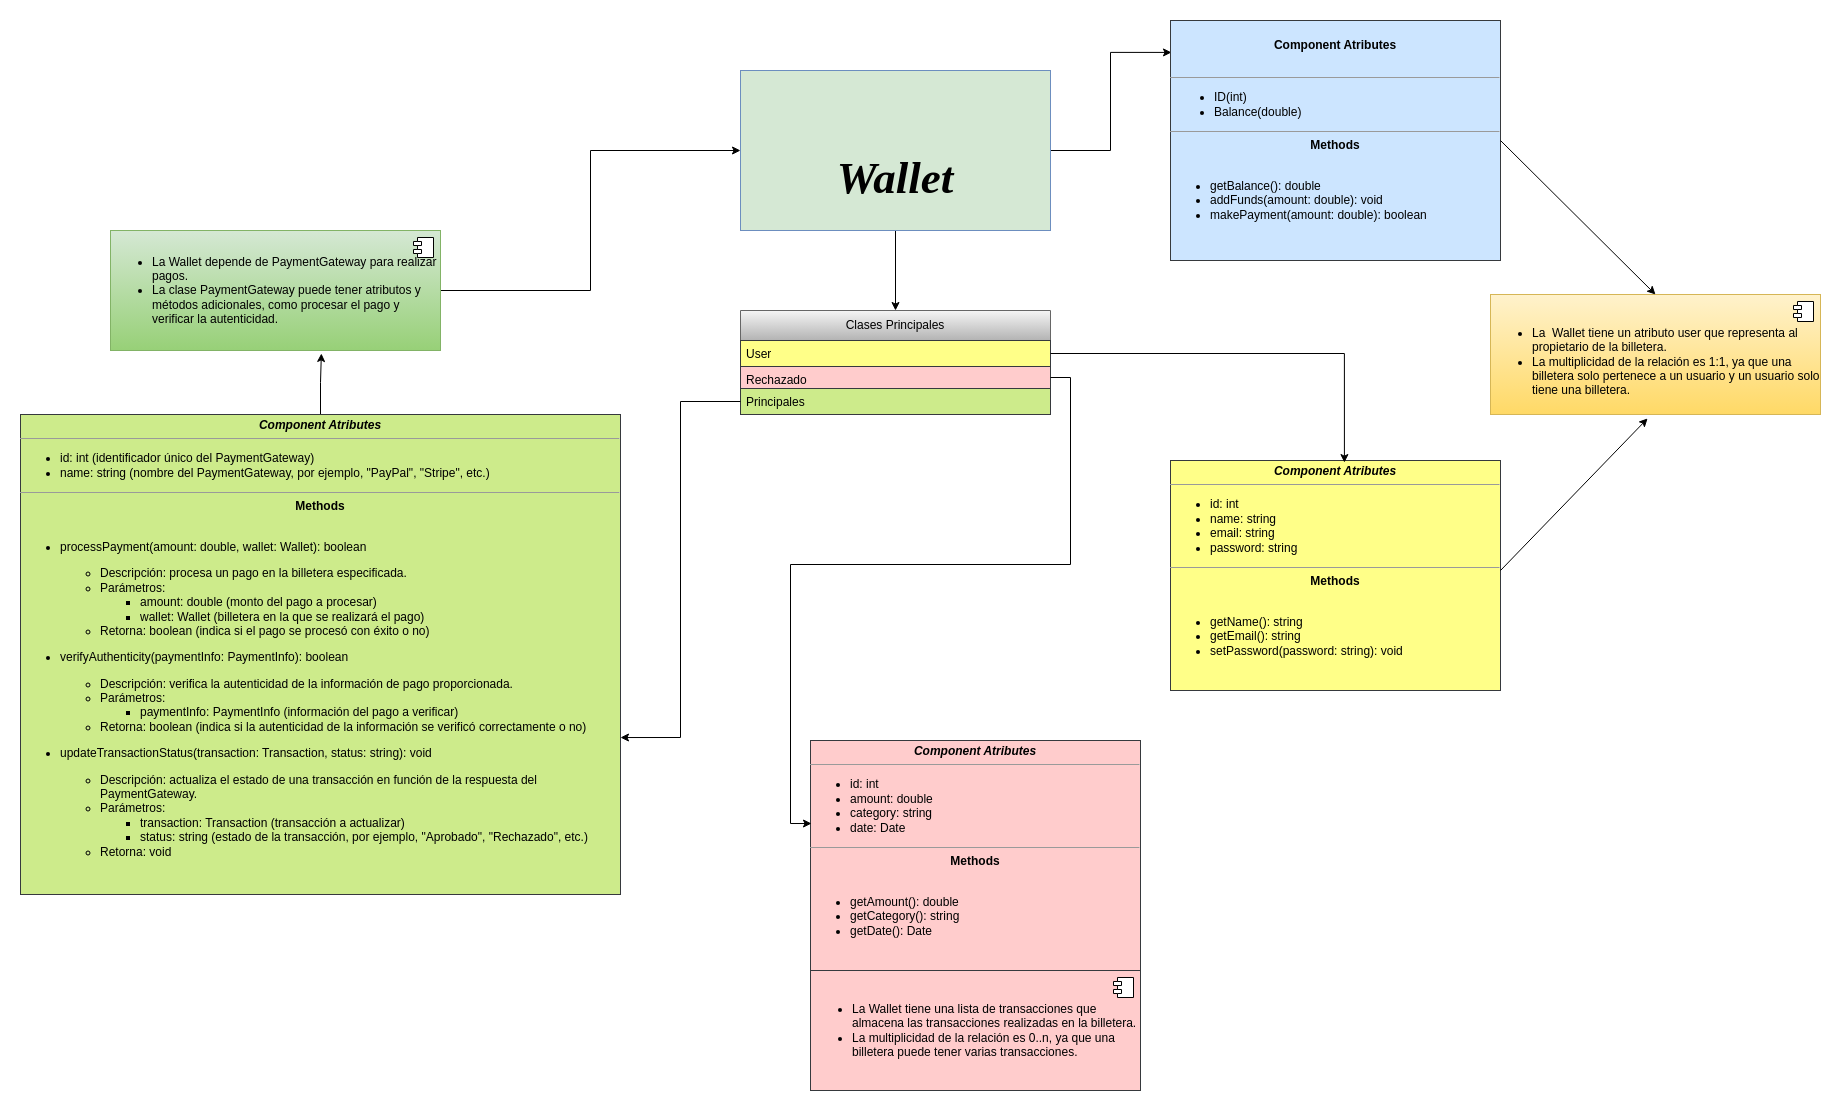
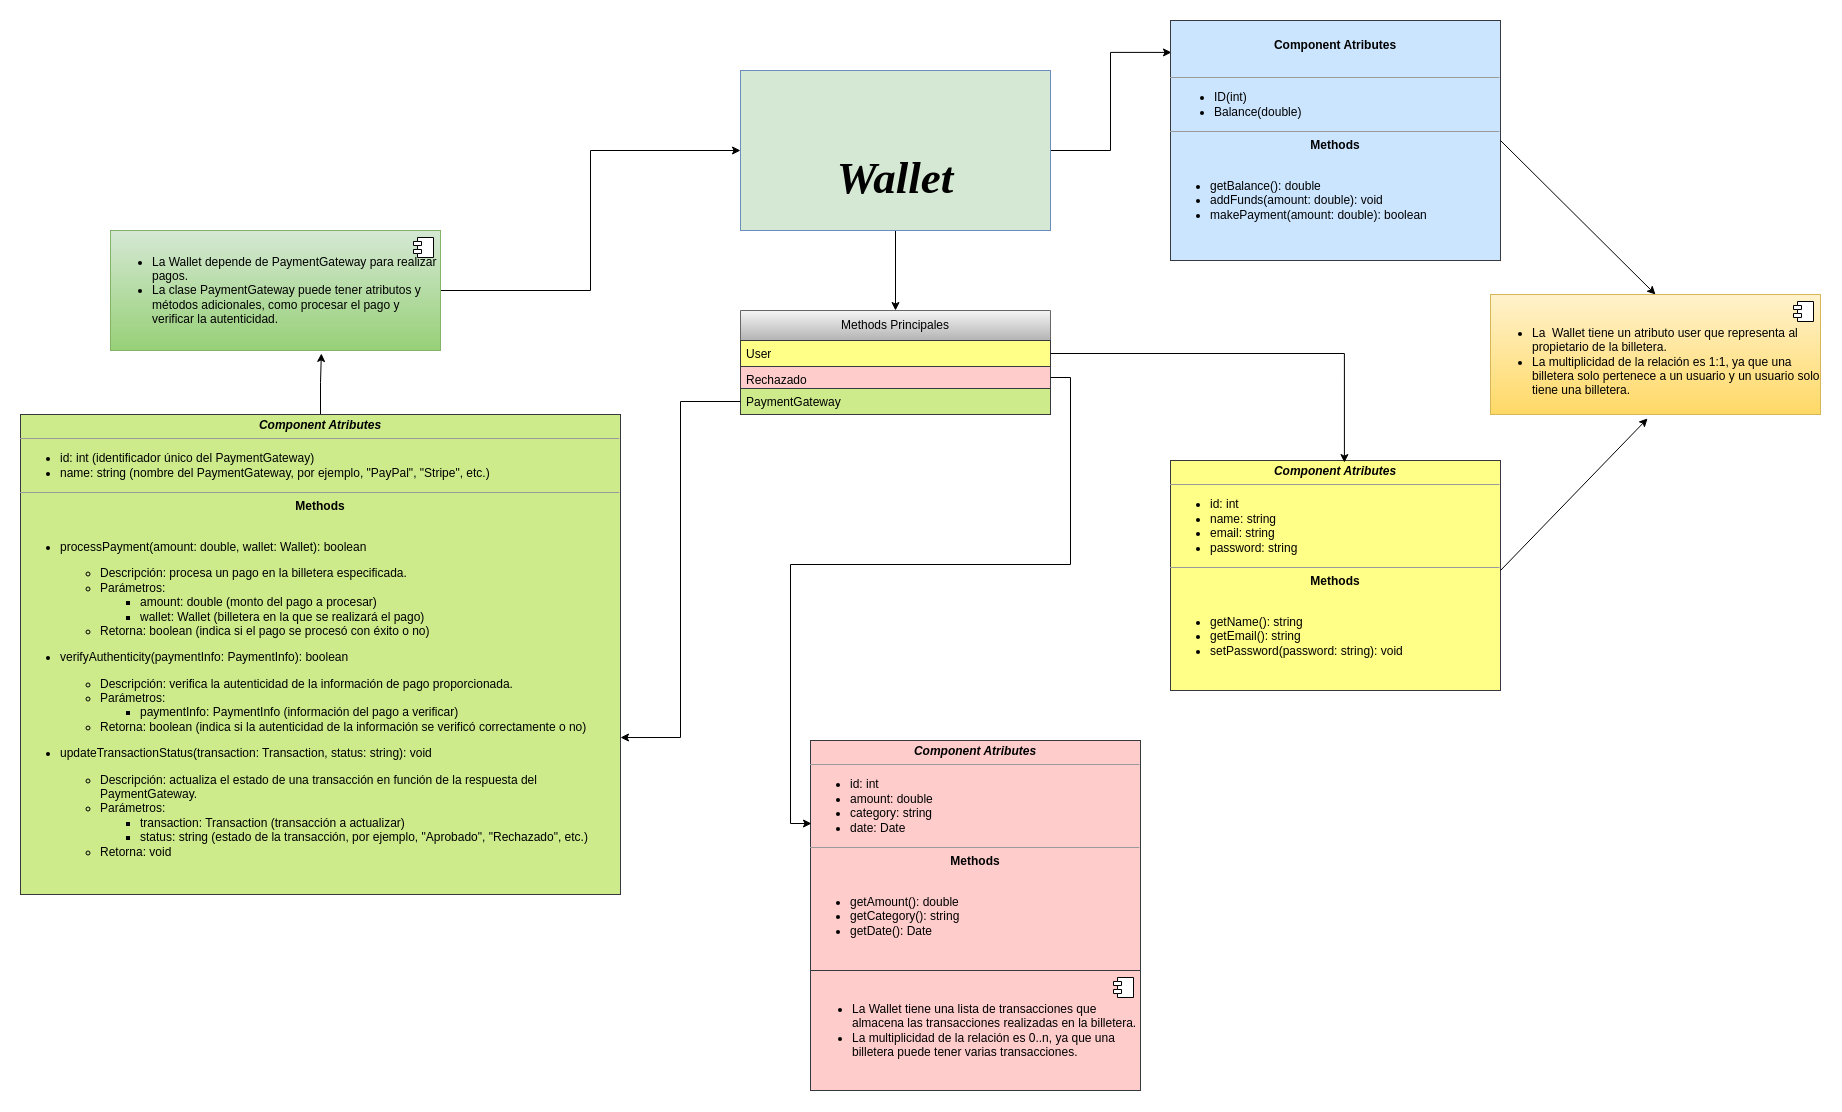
(896, 326) -> (896, 326)
(779, 403) -> (794, 403)
